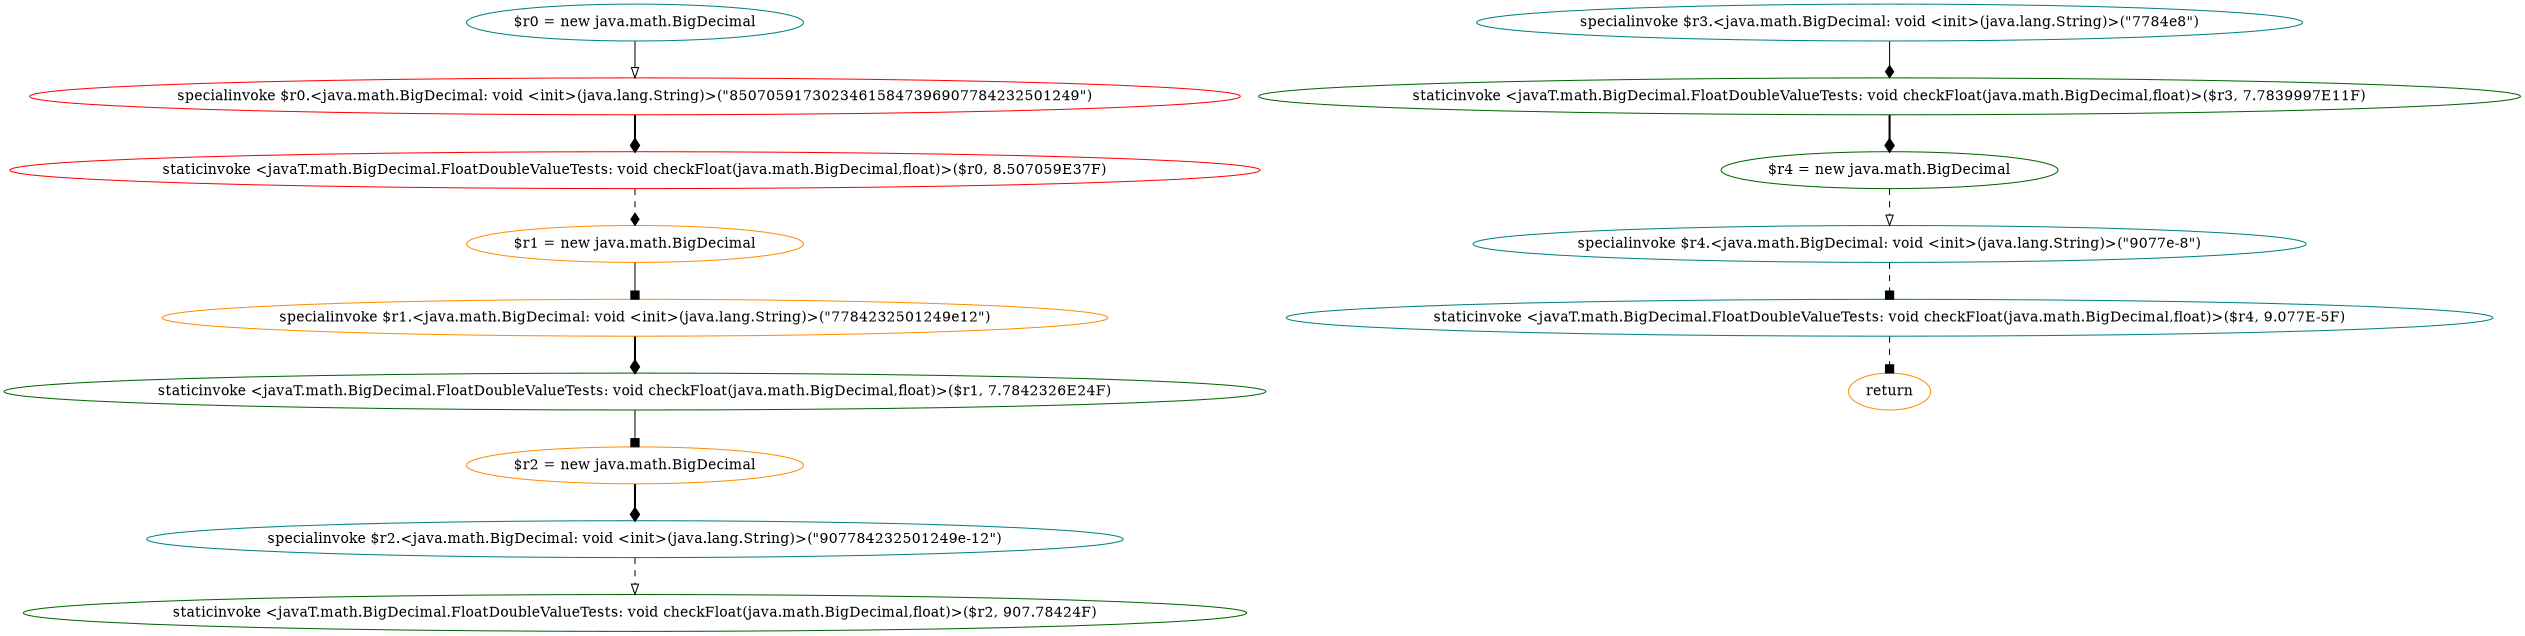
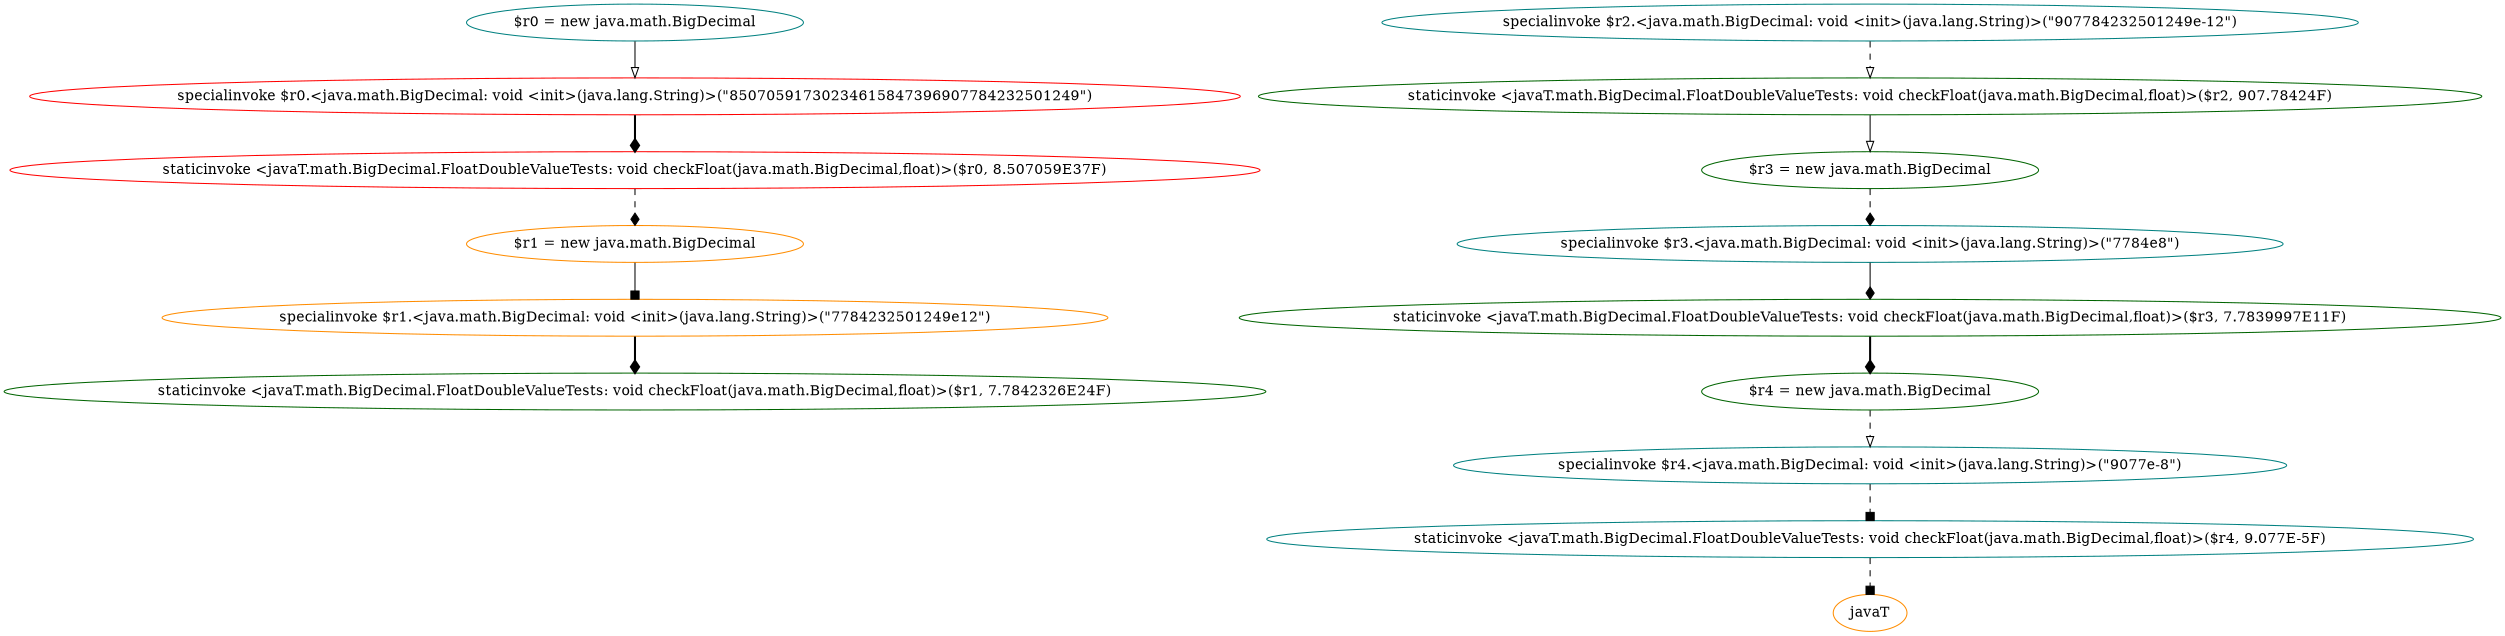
none -> (1870, 170)
(1890, 392) -> (1870, 613)
(635, 465) -> none
